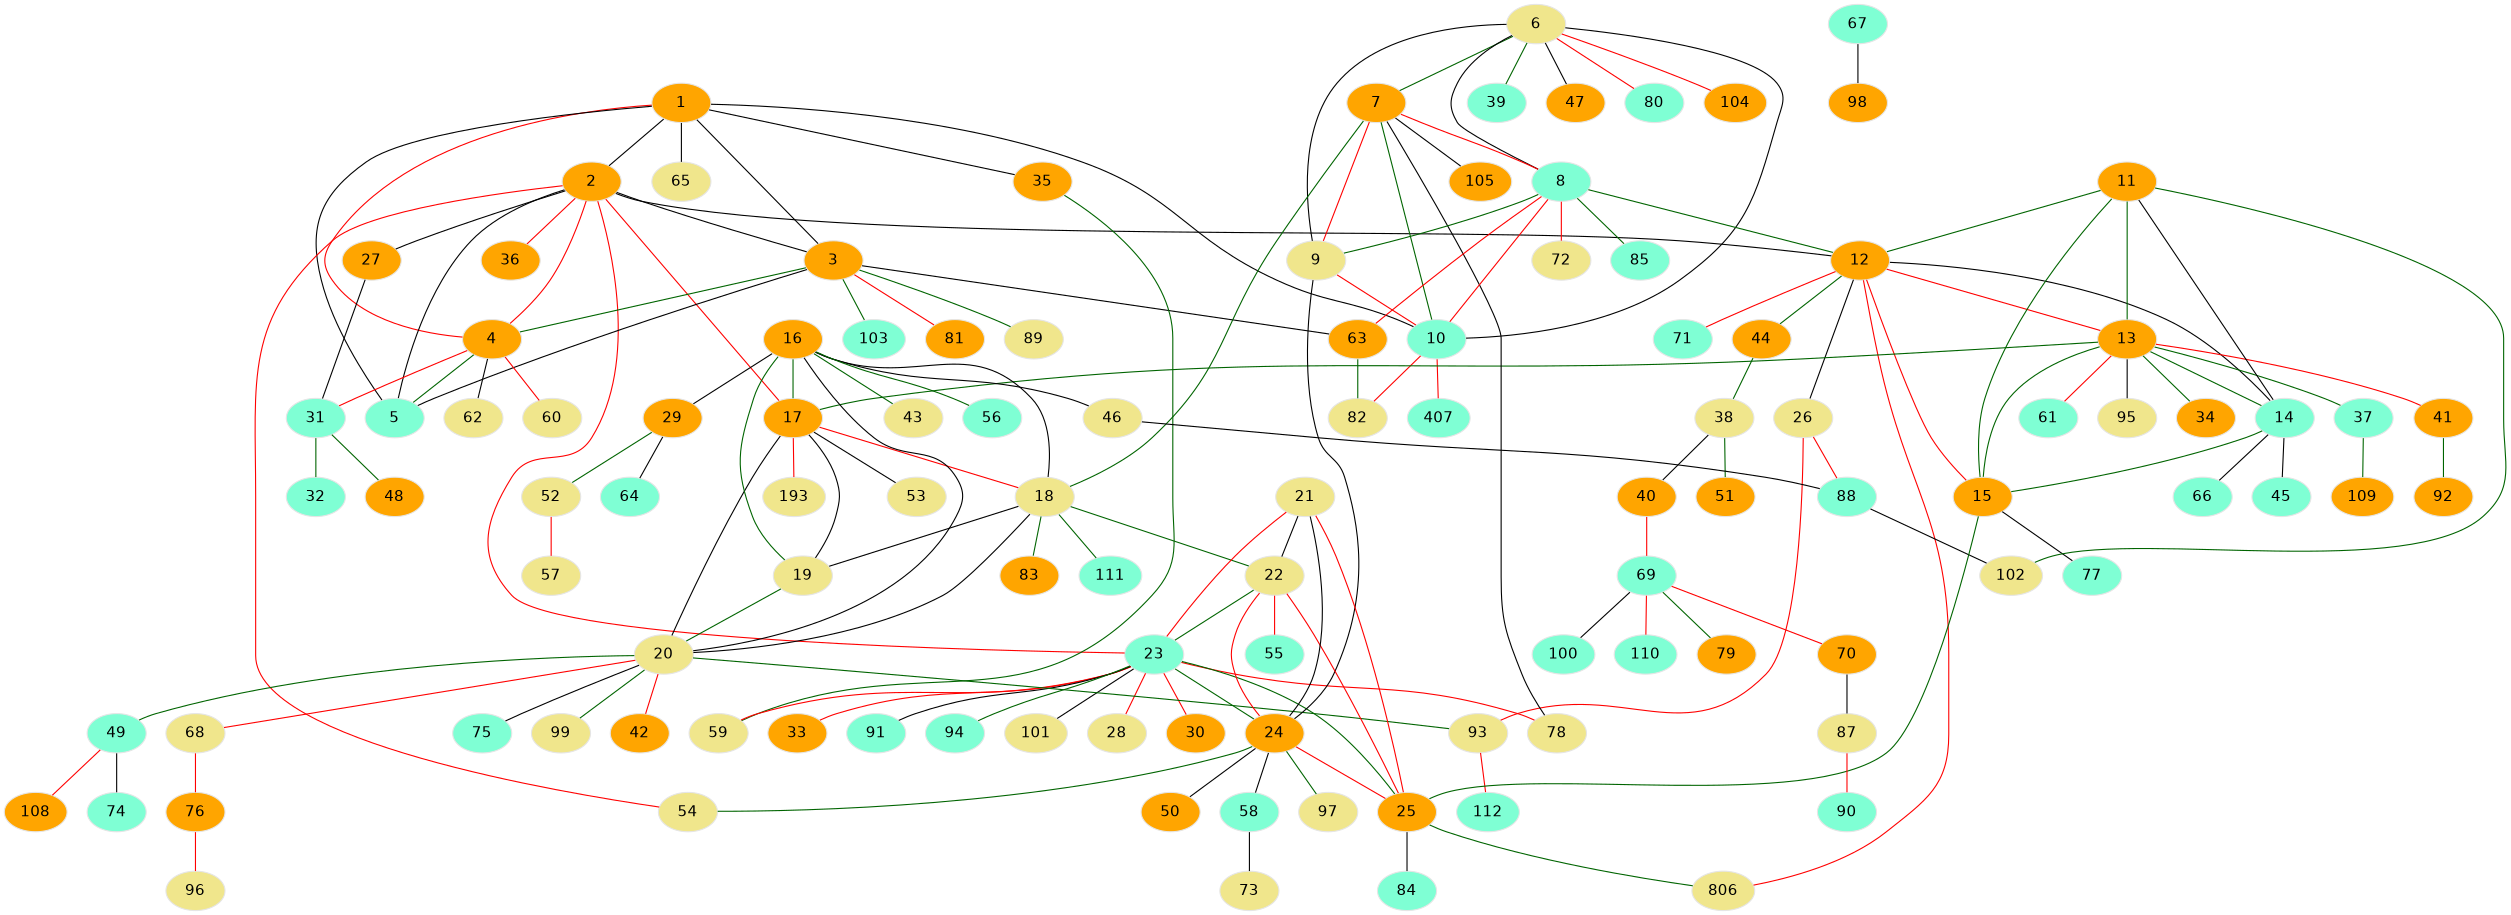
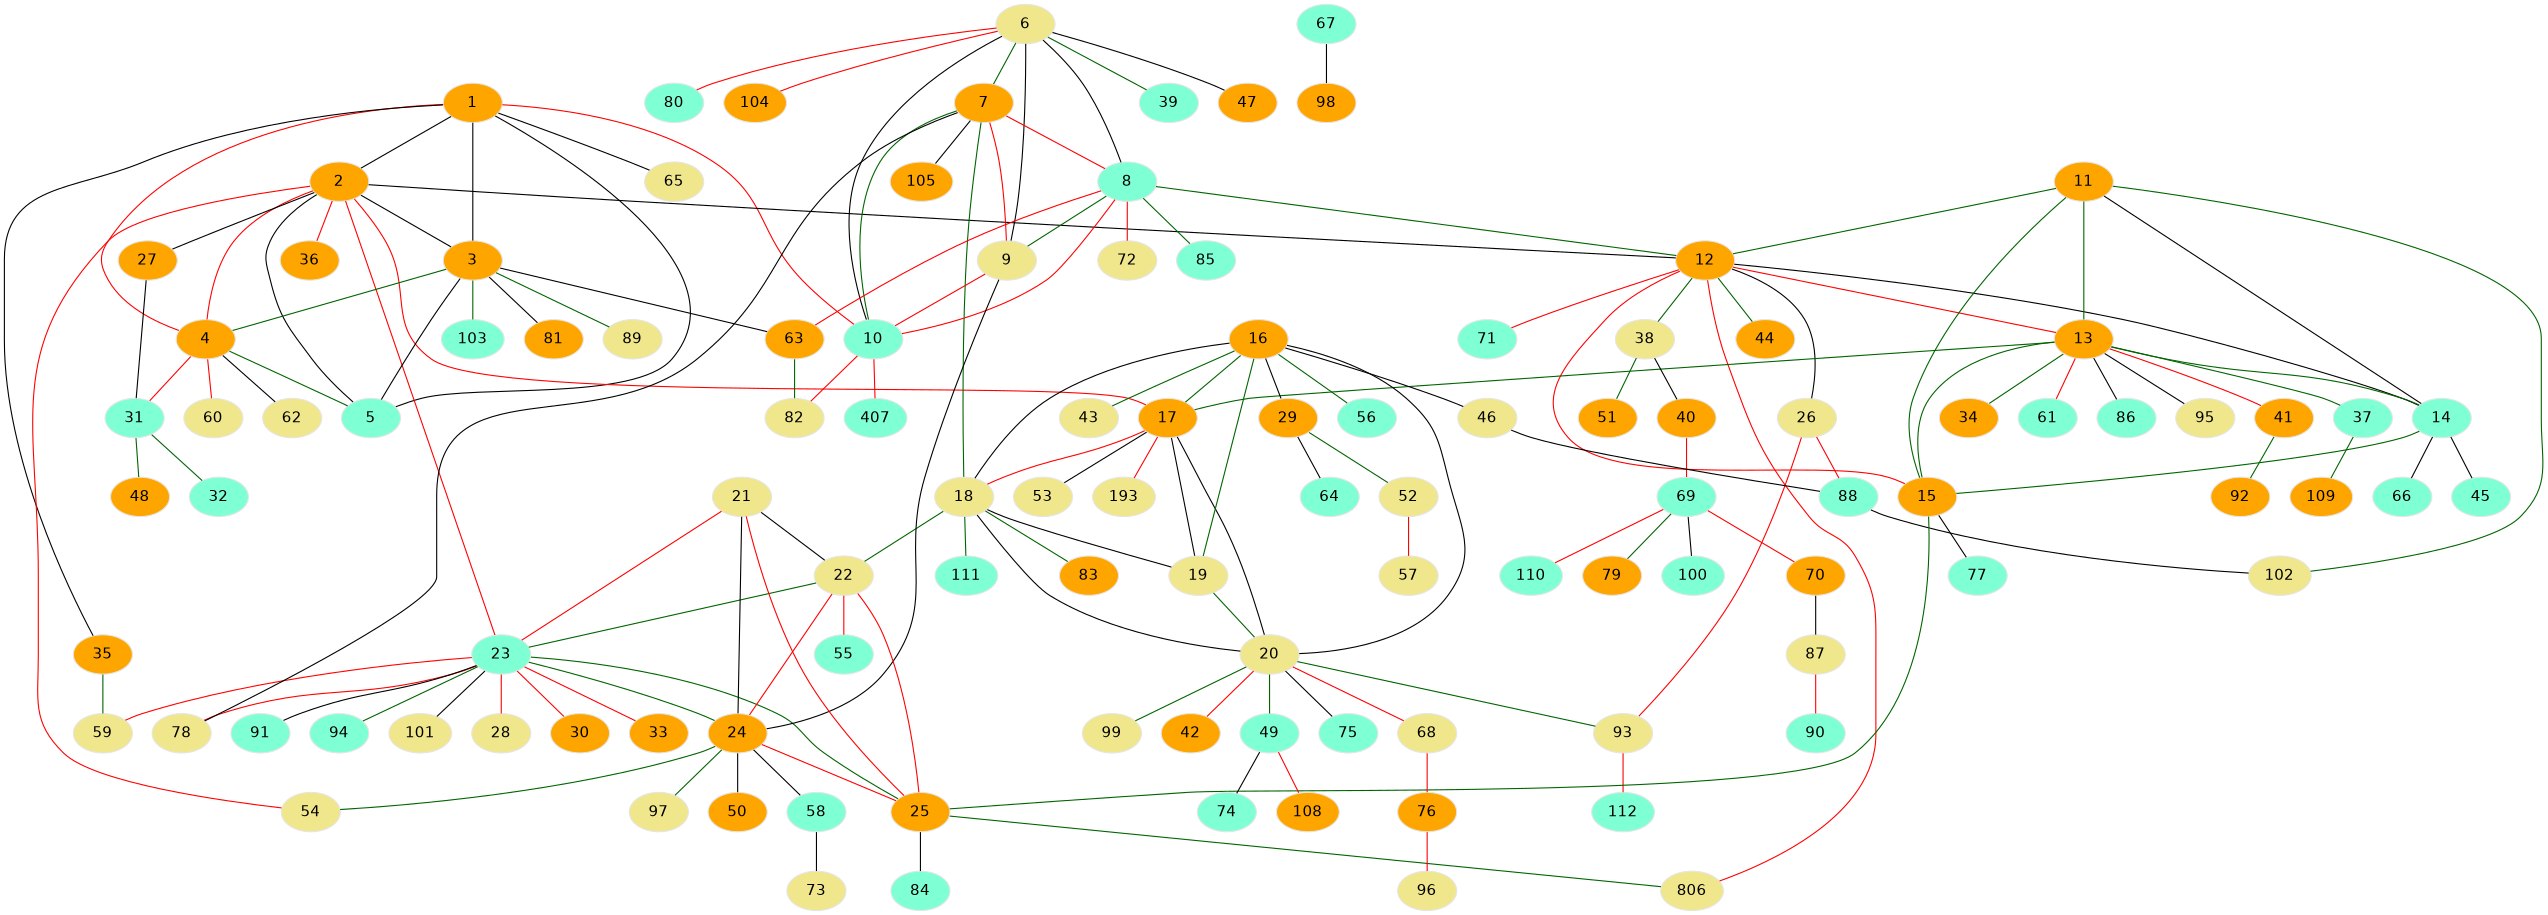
(1080, 161) -> (712, 161)
(894, 300) -> (513, 300)
(1743, 378) -> (1675, 300)
none -> (2127, 418)
